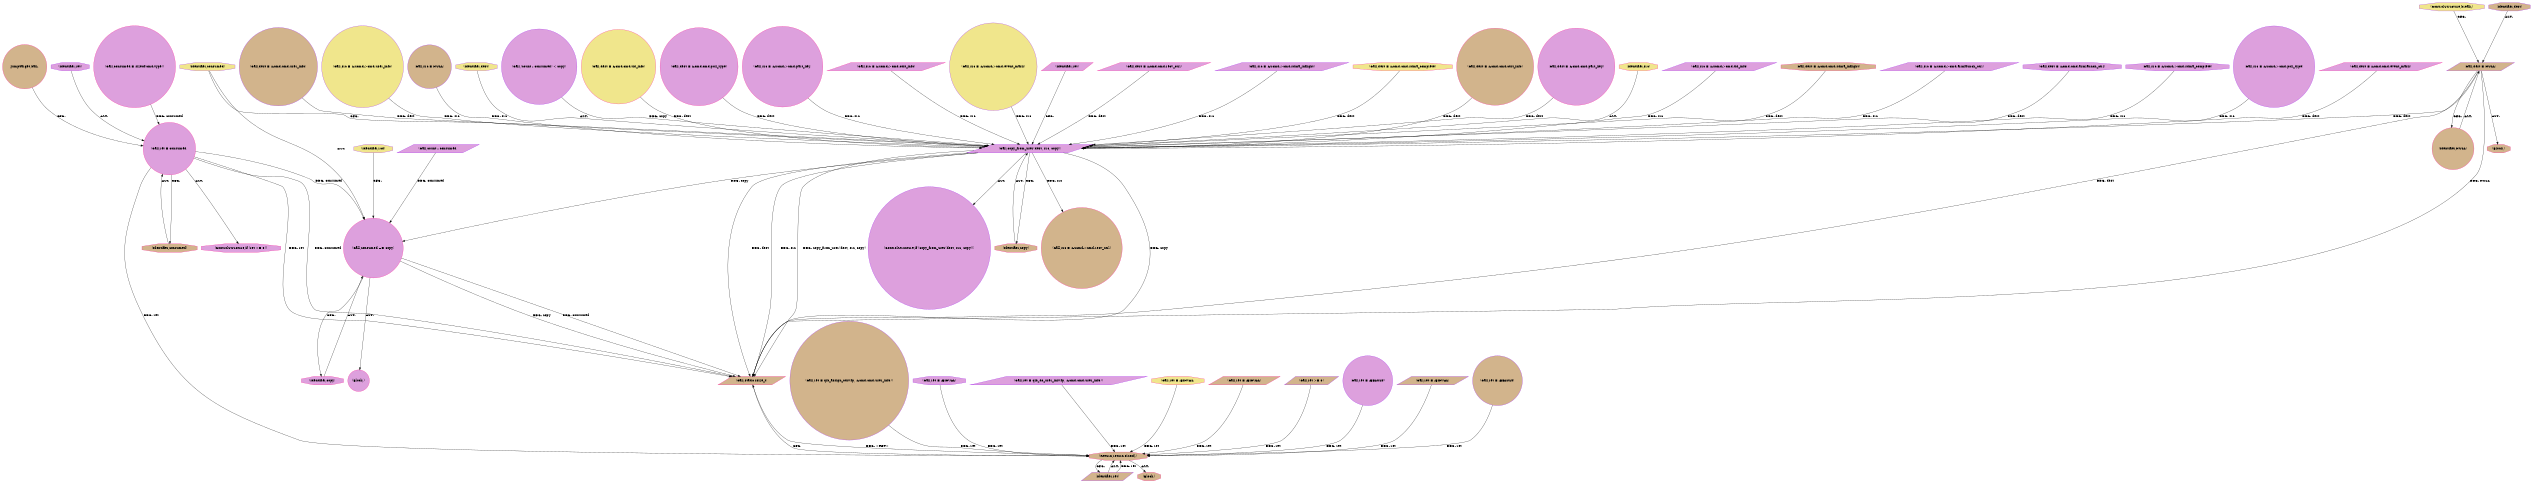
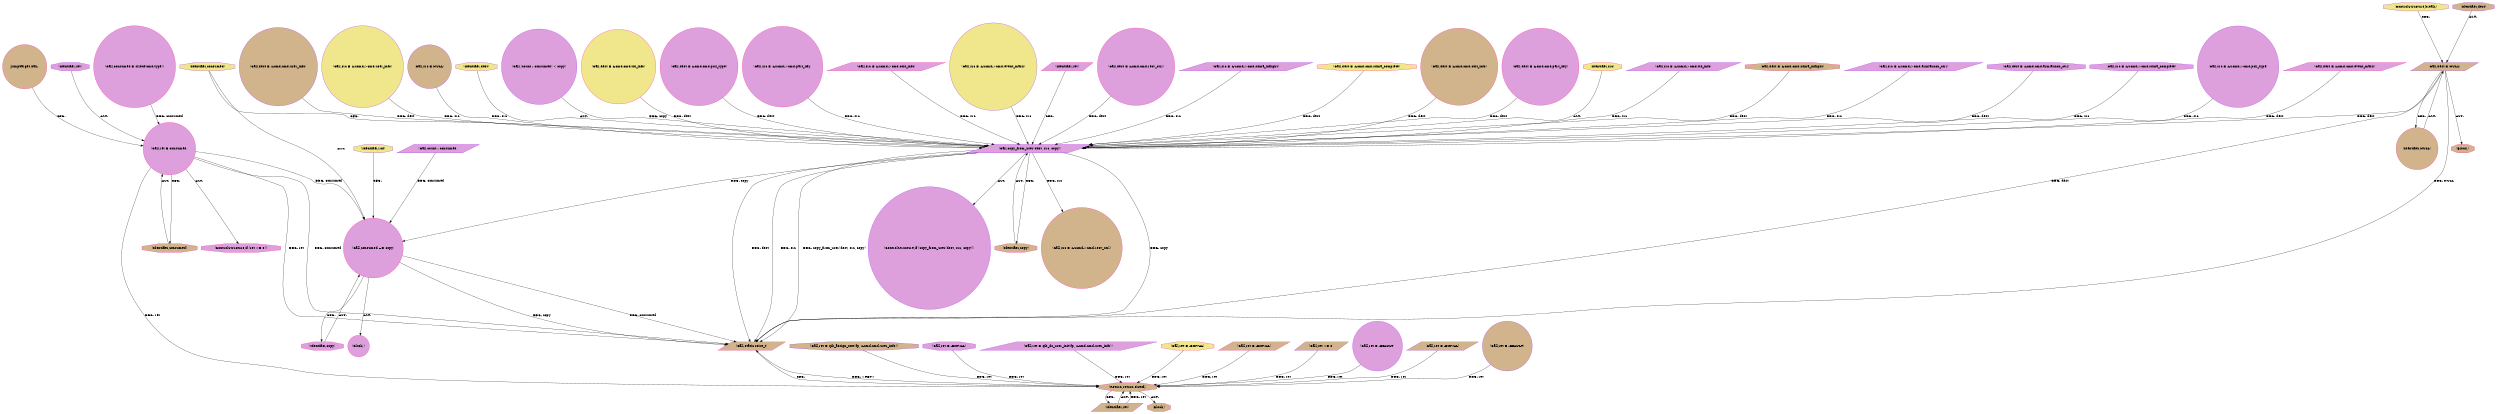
(1154, 67) -> (1136, 67)
(849, 381) -> (854, 346)
